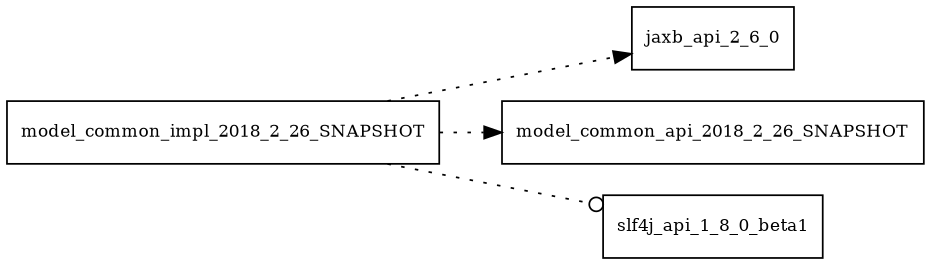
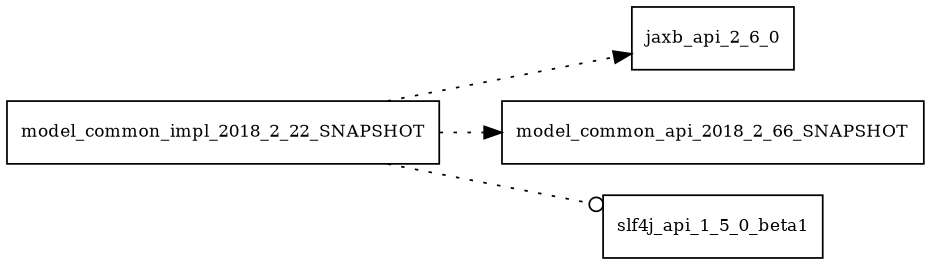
(223, 132) -> (223, 132)
(713, 132) -> (713, 132)
(713, 227) -> (713, 227)
